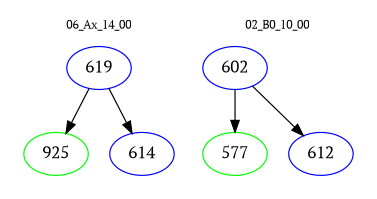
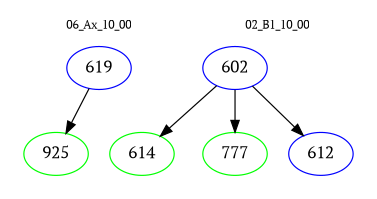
(99, 26) -> (99, 26)
(278, 26) -> (278, 26)
(118, 106) -> (201, 100)
(142, 154) -> (142, 154)
(235, 154) -> (235, 154)
